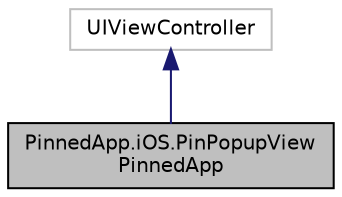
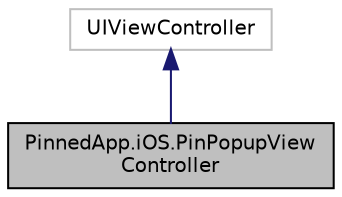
(171, 156) -> (171, 156)
